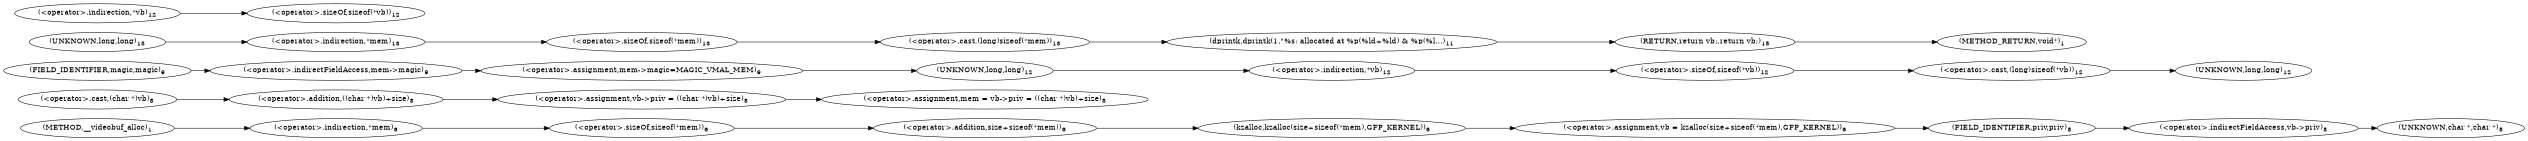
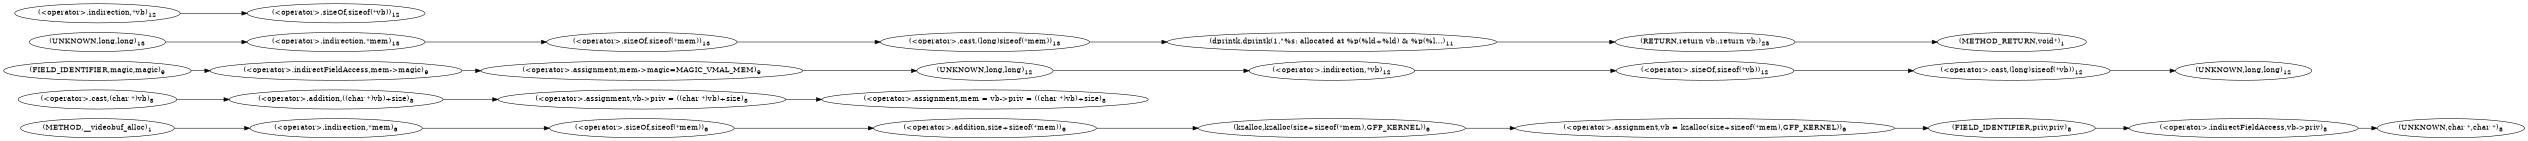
(1766, 41) -> (1766, 41)
